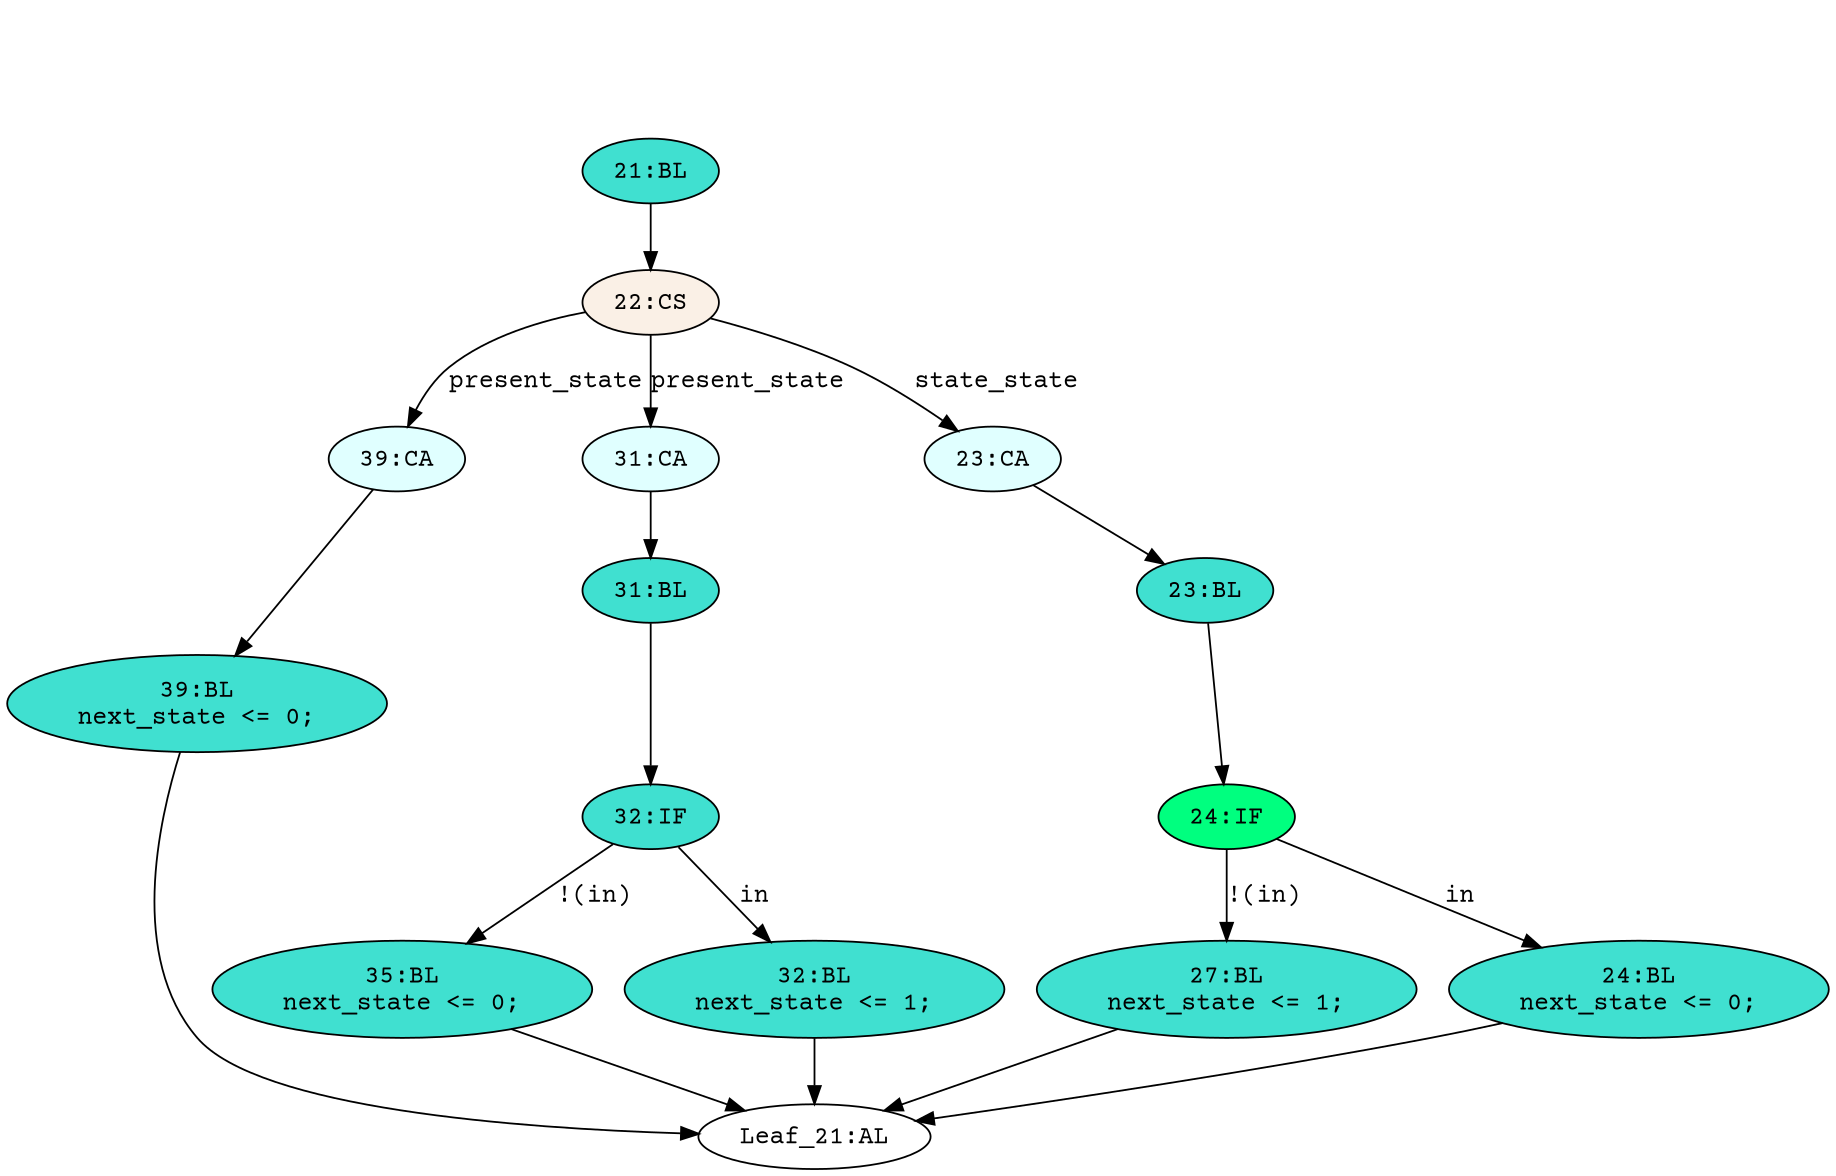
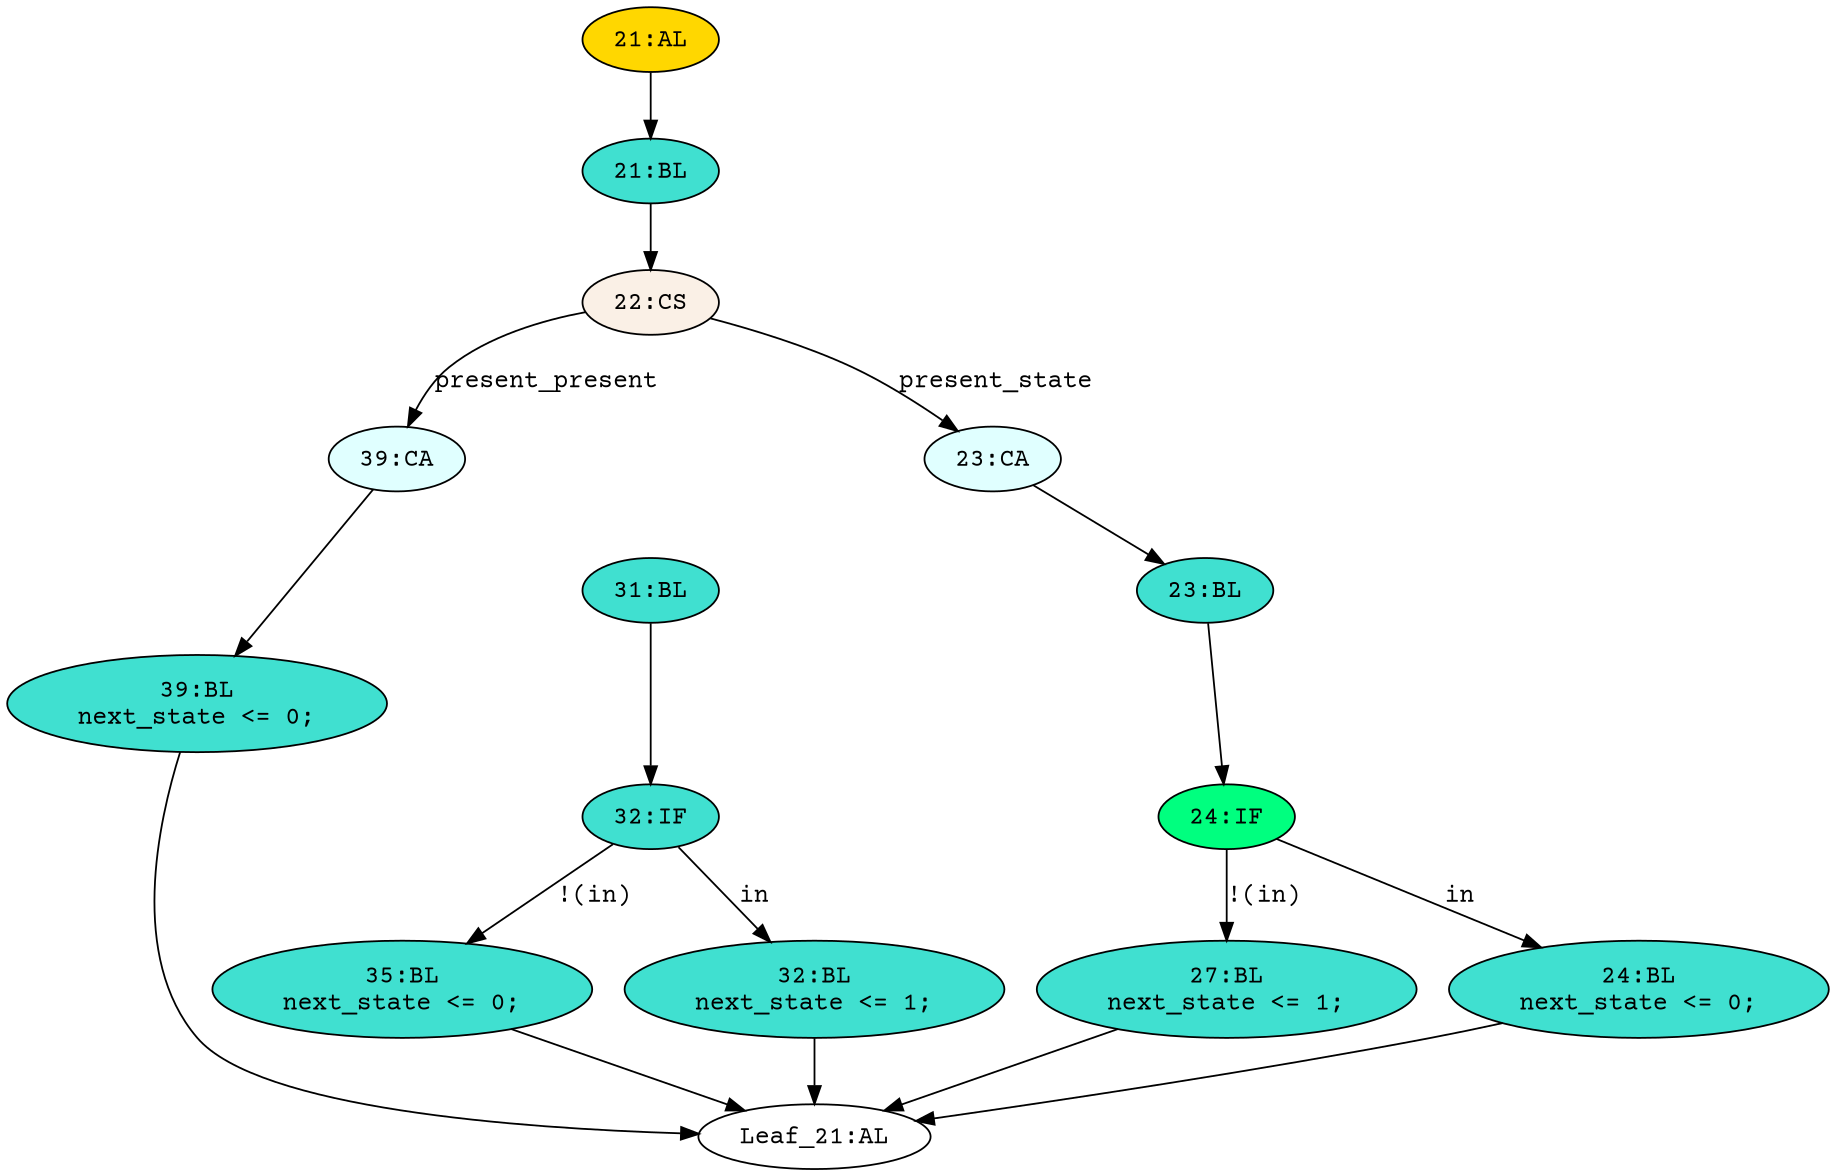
none -> (651, 40)
(546, 381) -> (546, 381)
(996, 381) -> (996, 381)
(651, 459) -> none
